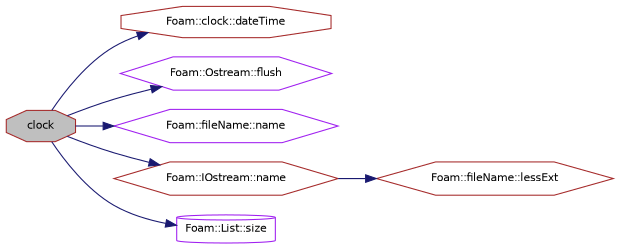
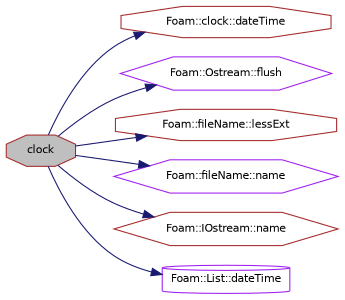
(352, 179) -> (106, 142)
(495, 179) -> (226, 125)
(226, 229) -> (226, 279)
